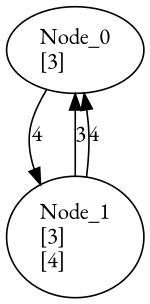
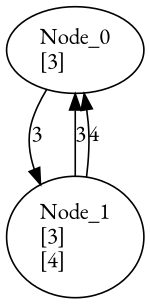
(37, 135) -> (37, 135)
